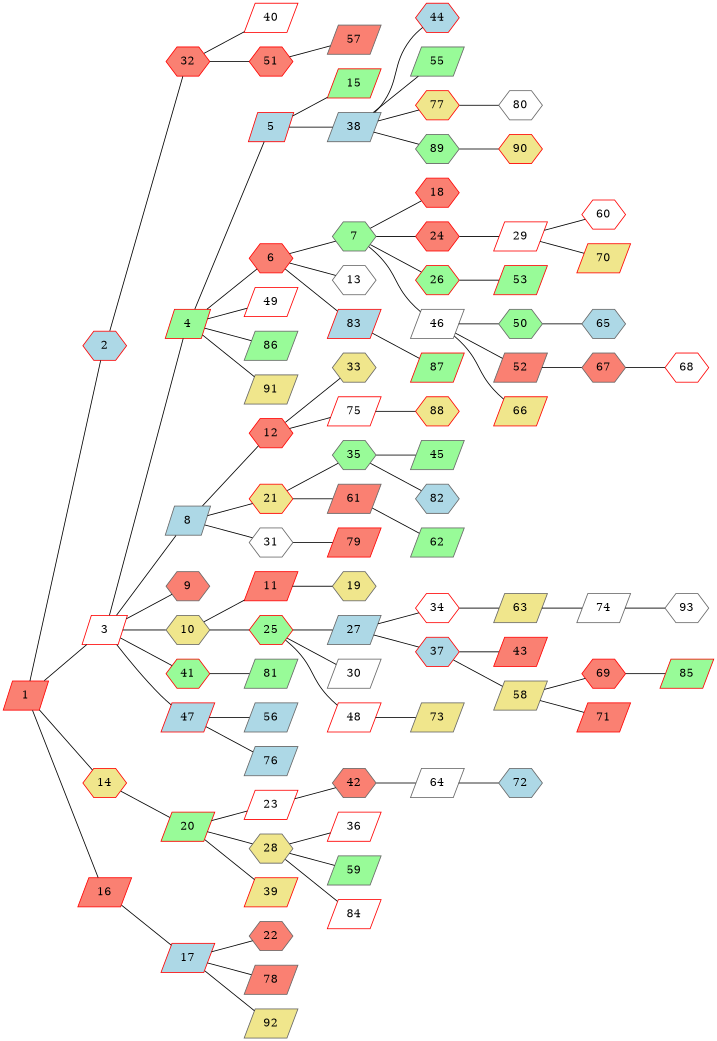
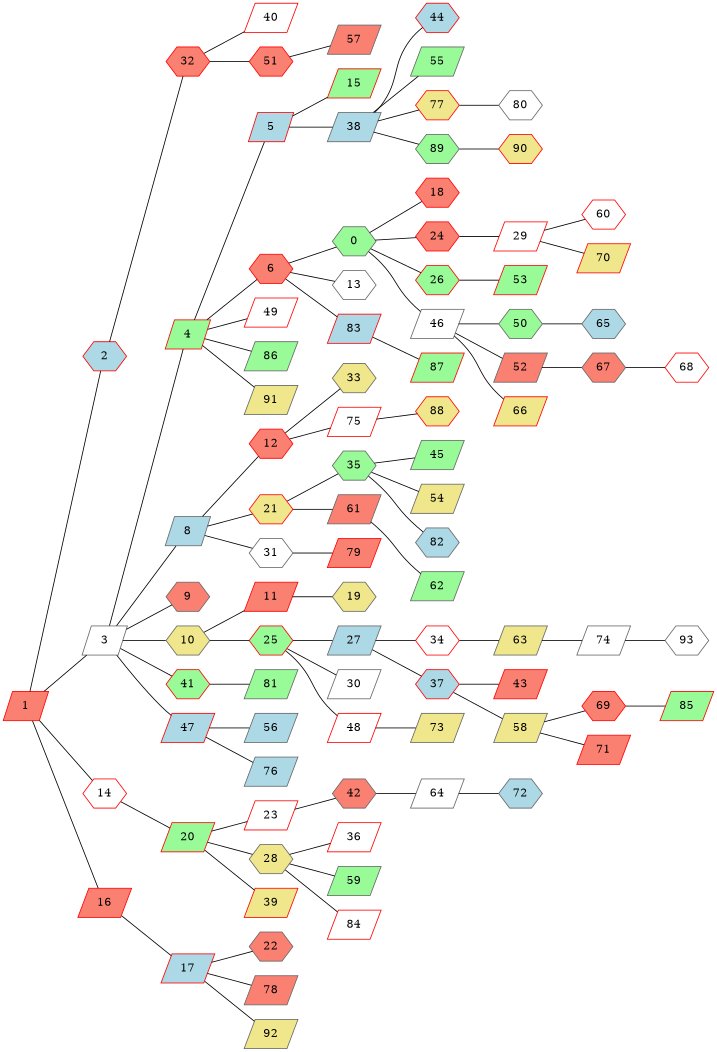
(354, 236) -> (354, 241)
none -> (437, 499)
(105, 630) -> (105, 640)
(105, 783) -> (105, 794)
